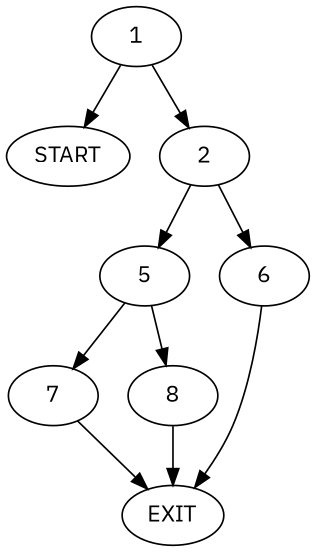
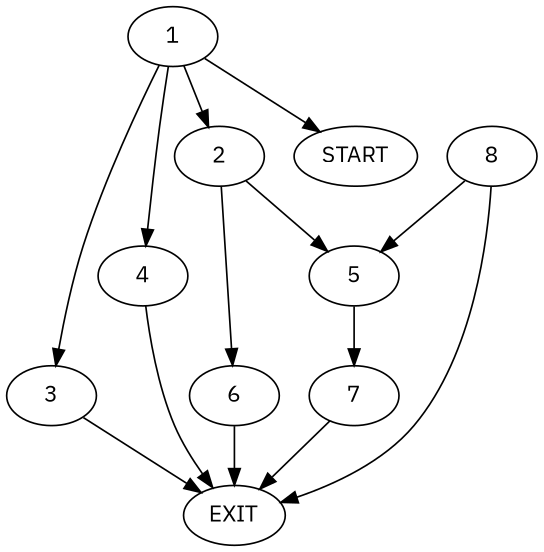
none -> (143, 276)
(157, 327) -> (429, 211)
none -> (52, 396)
